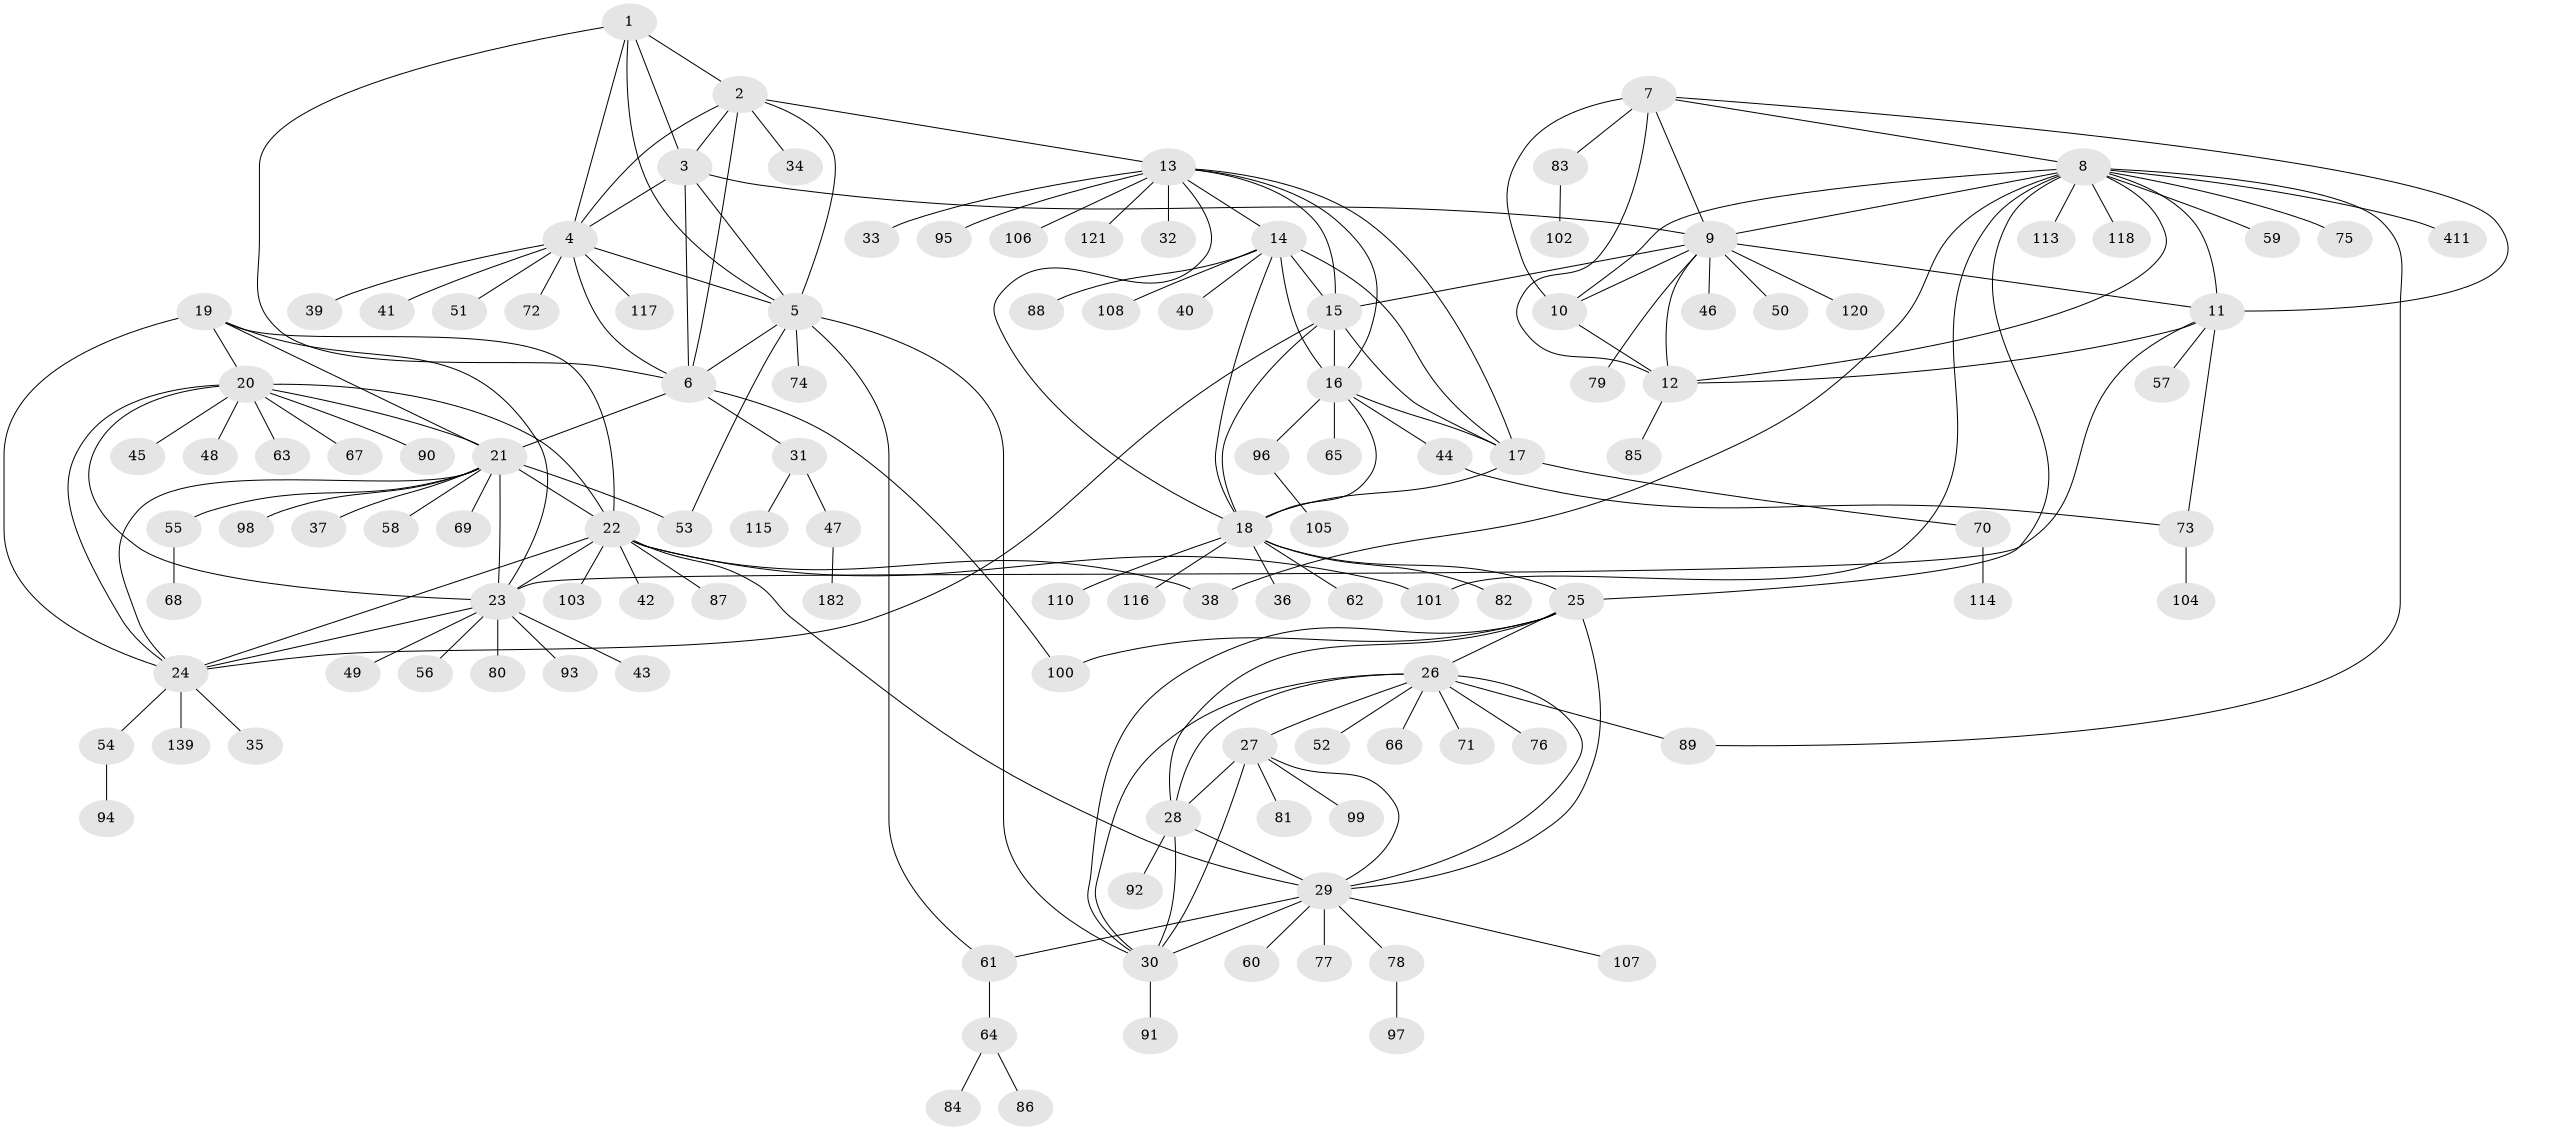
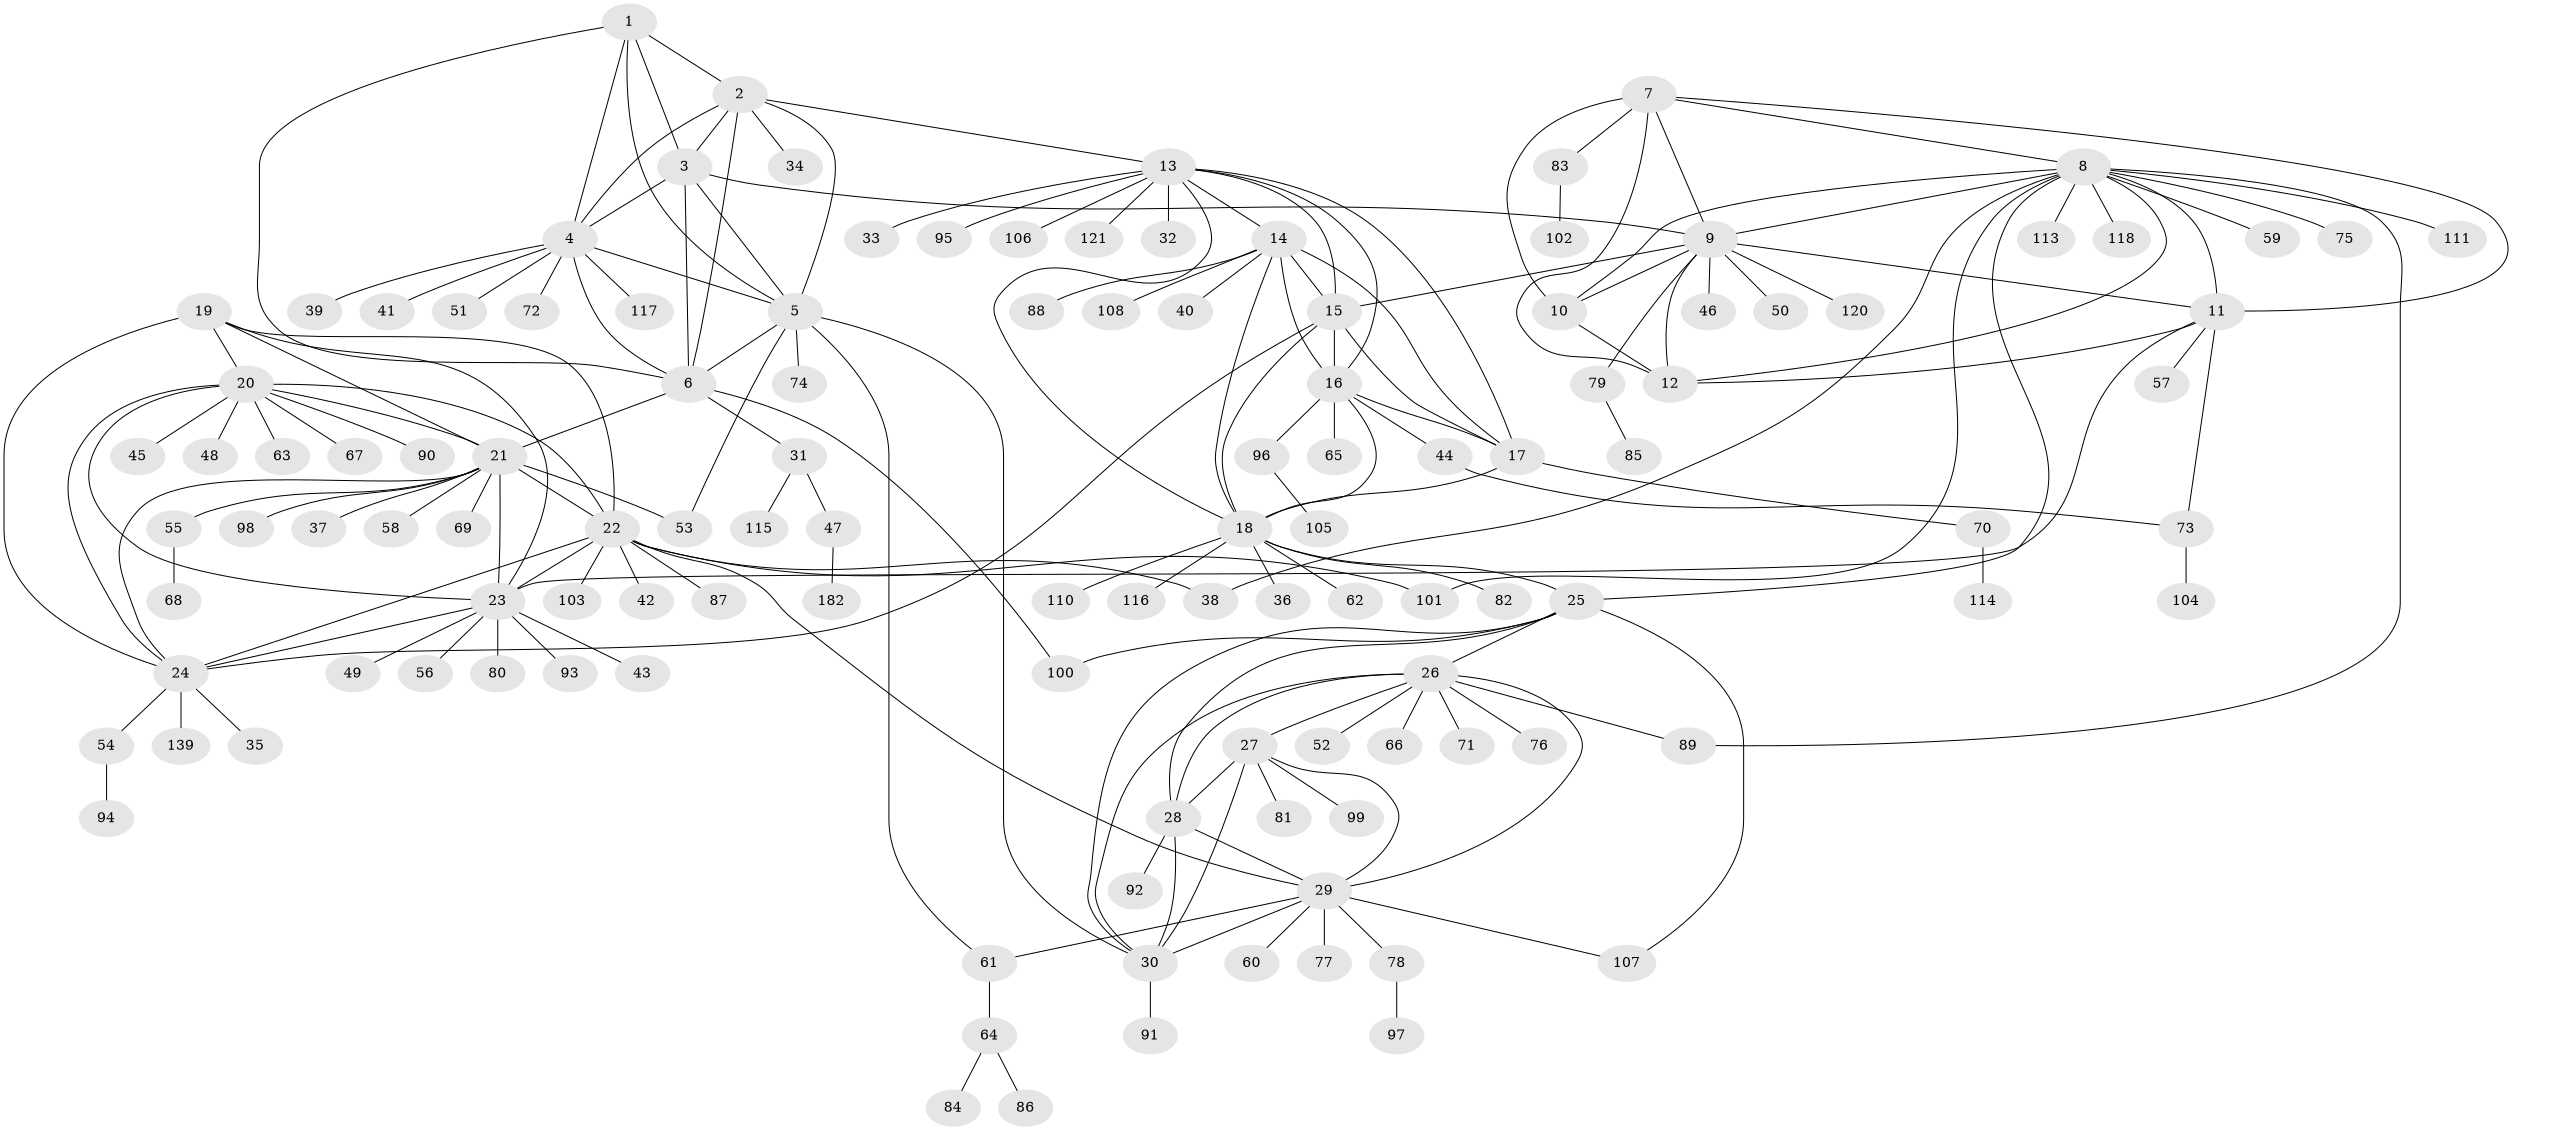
(2458, 239) -> (2458, 239)
(1652, 420) -> (1616, 420)
(1556, 822) -> (1744, 762)
